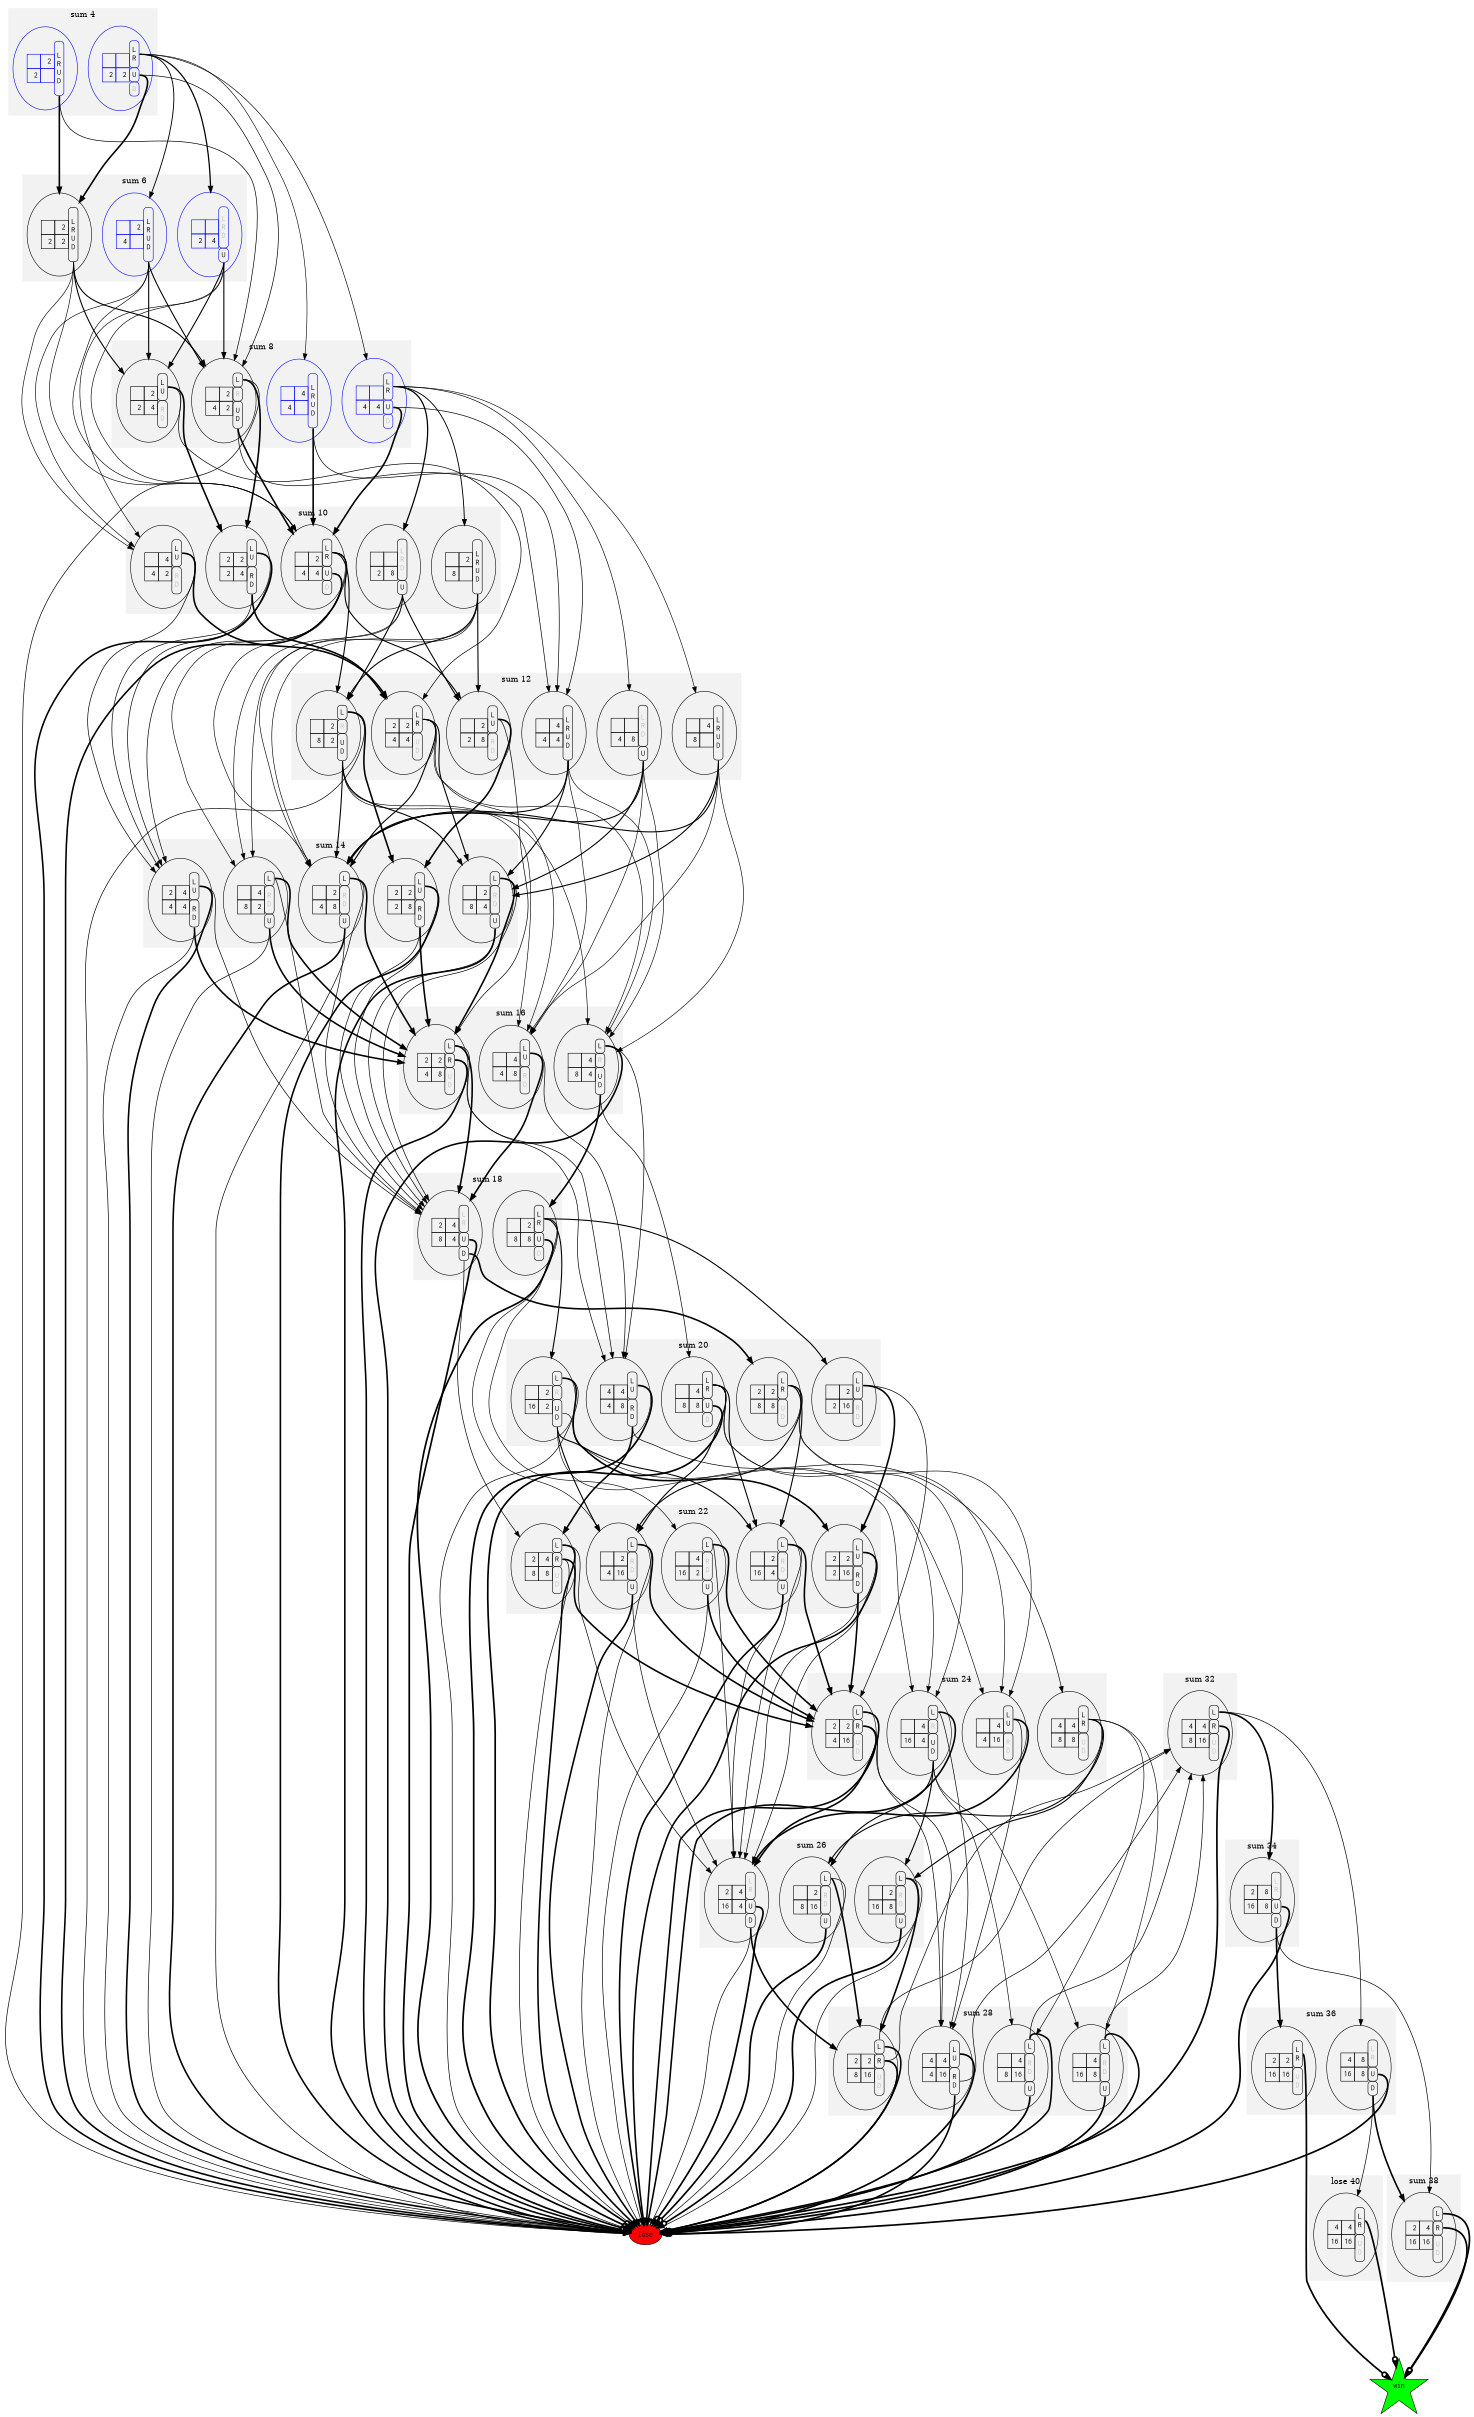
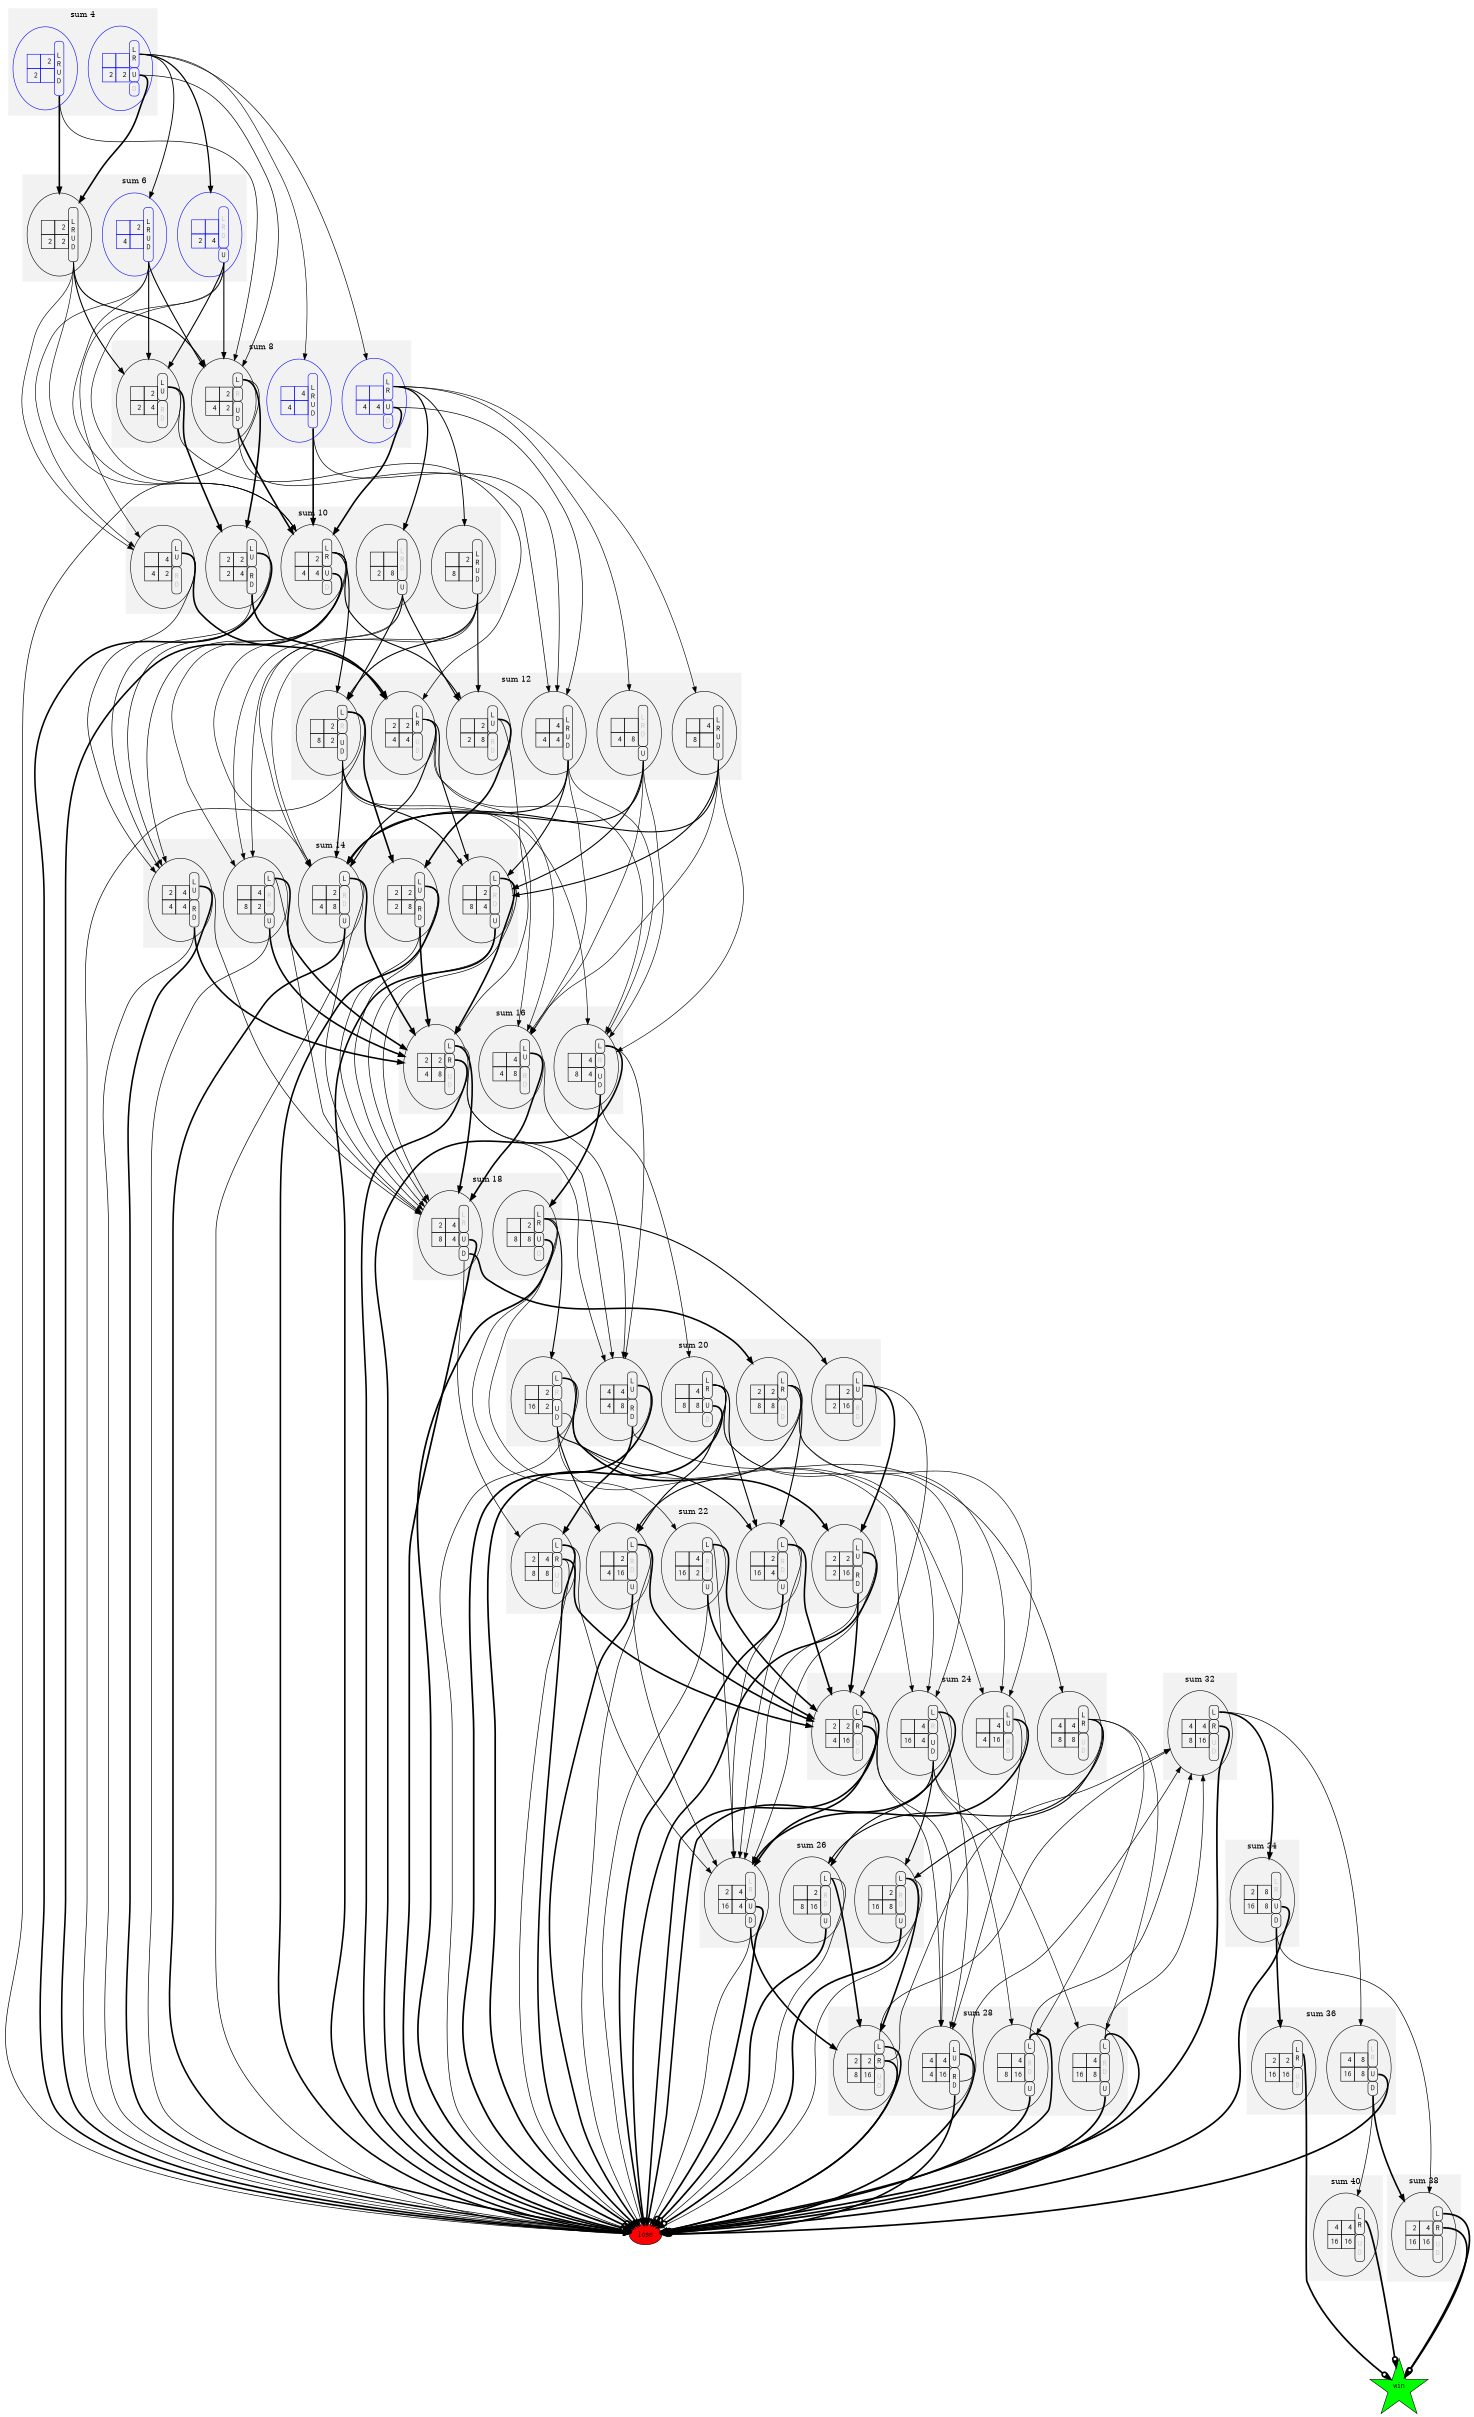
(1346, 2182) -> (1346, 2182)
